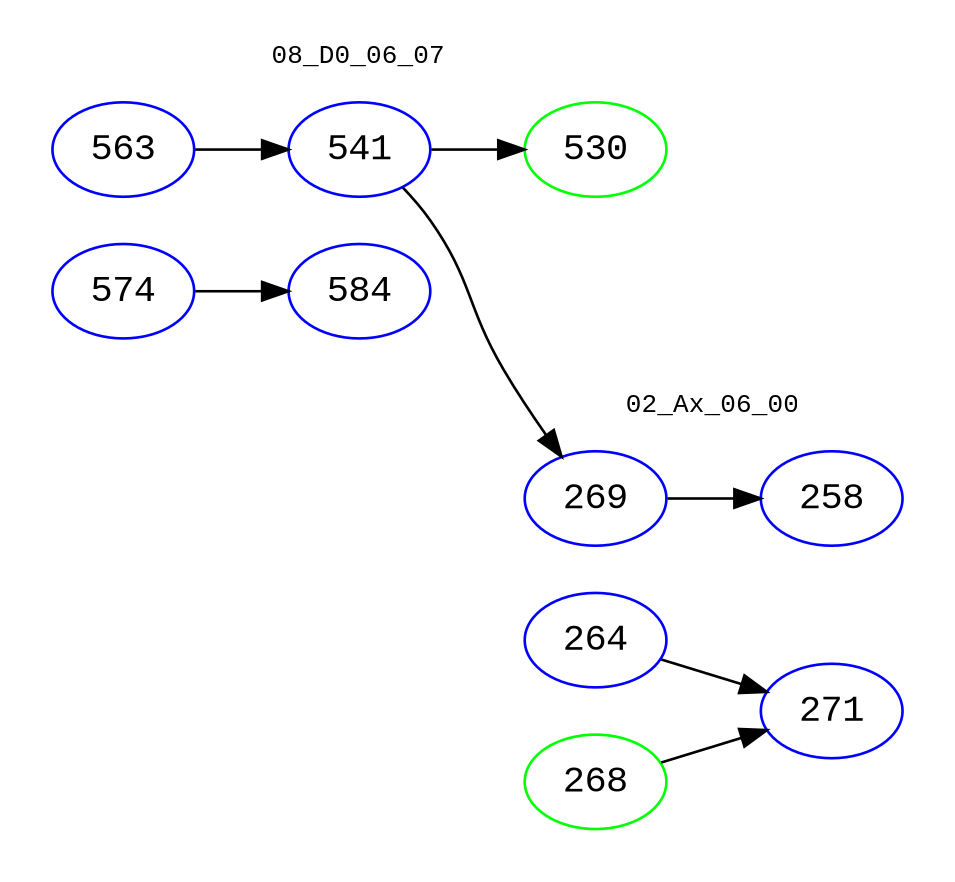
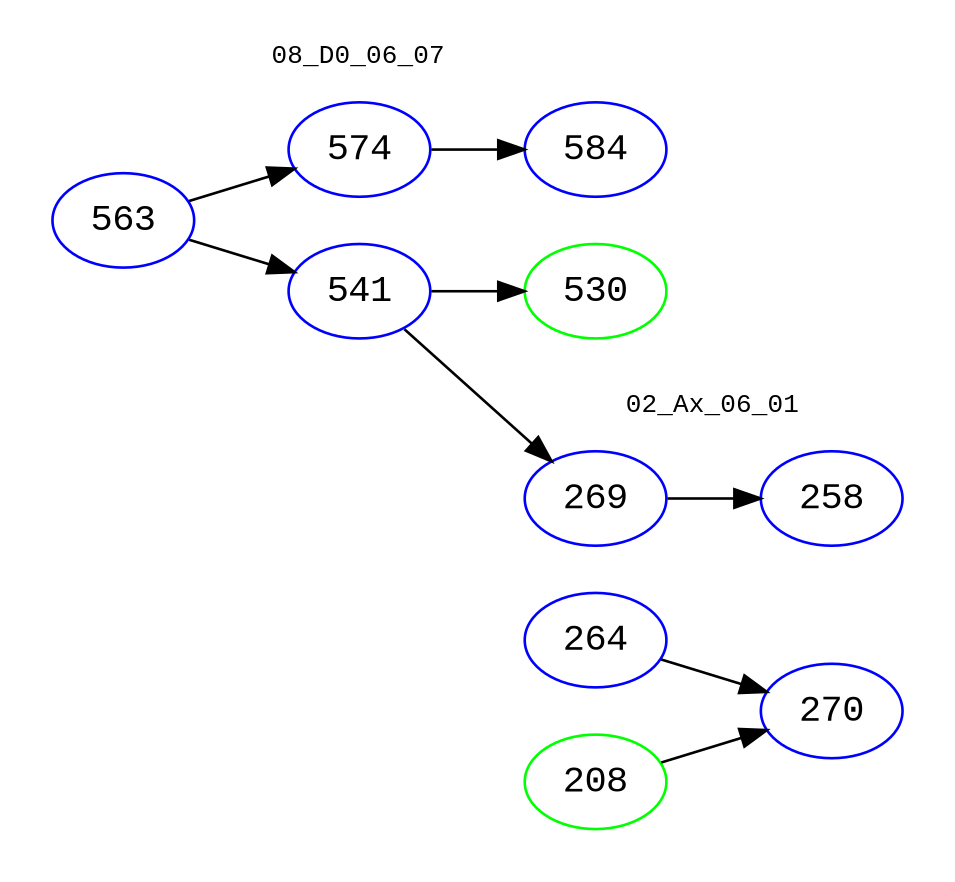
none -> (229, 189)
(714, 405) -> (714, 405)
(832, 711) -> (832, 711)
(596, 782) -> (596, 782)
